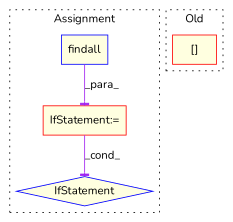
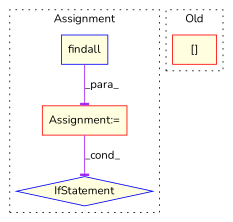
(85, 120) -> (85, 120)
